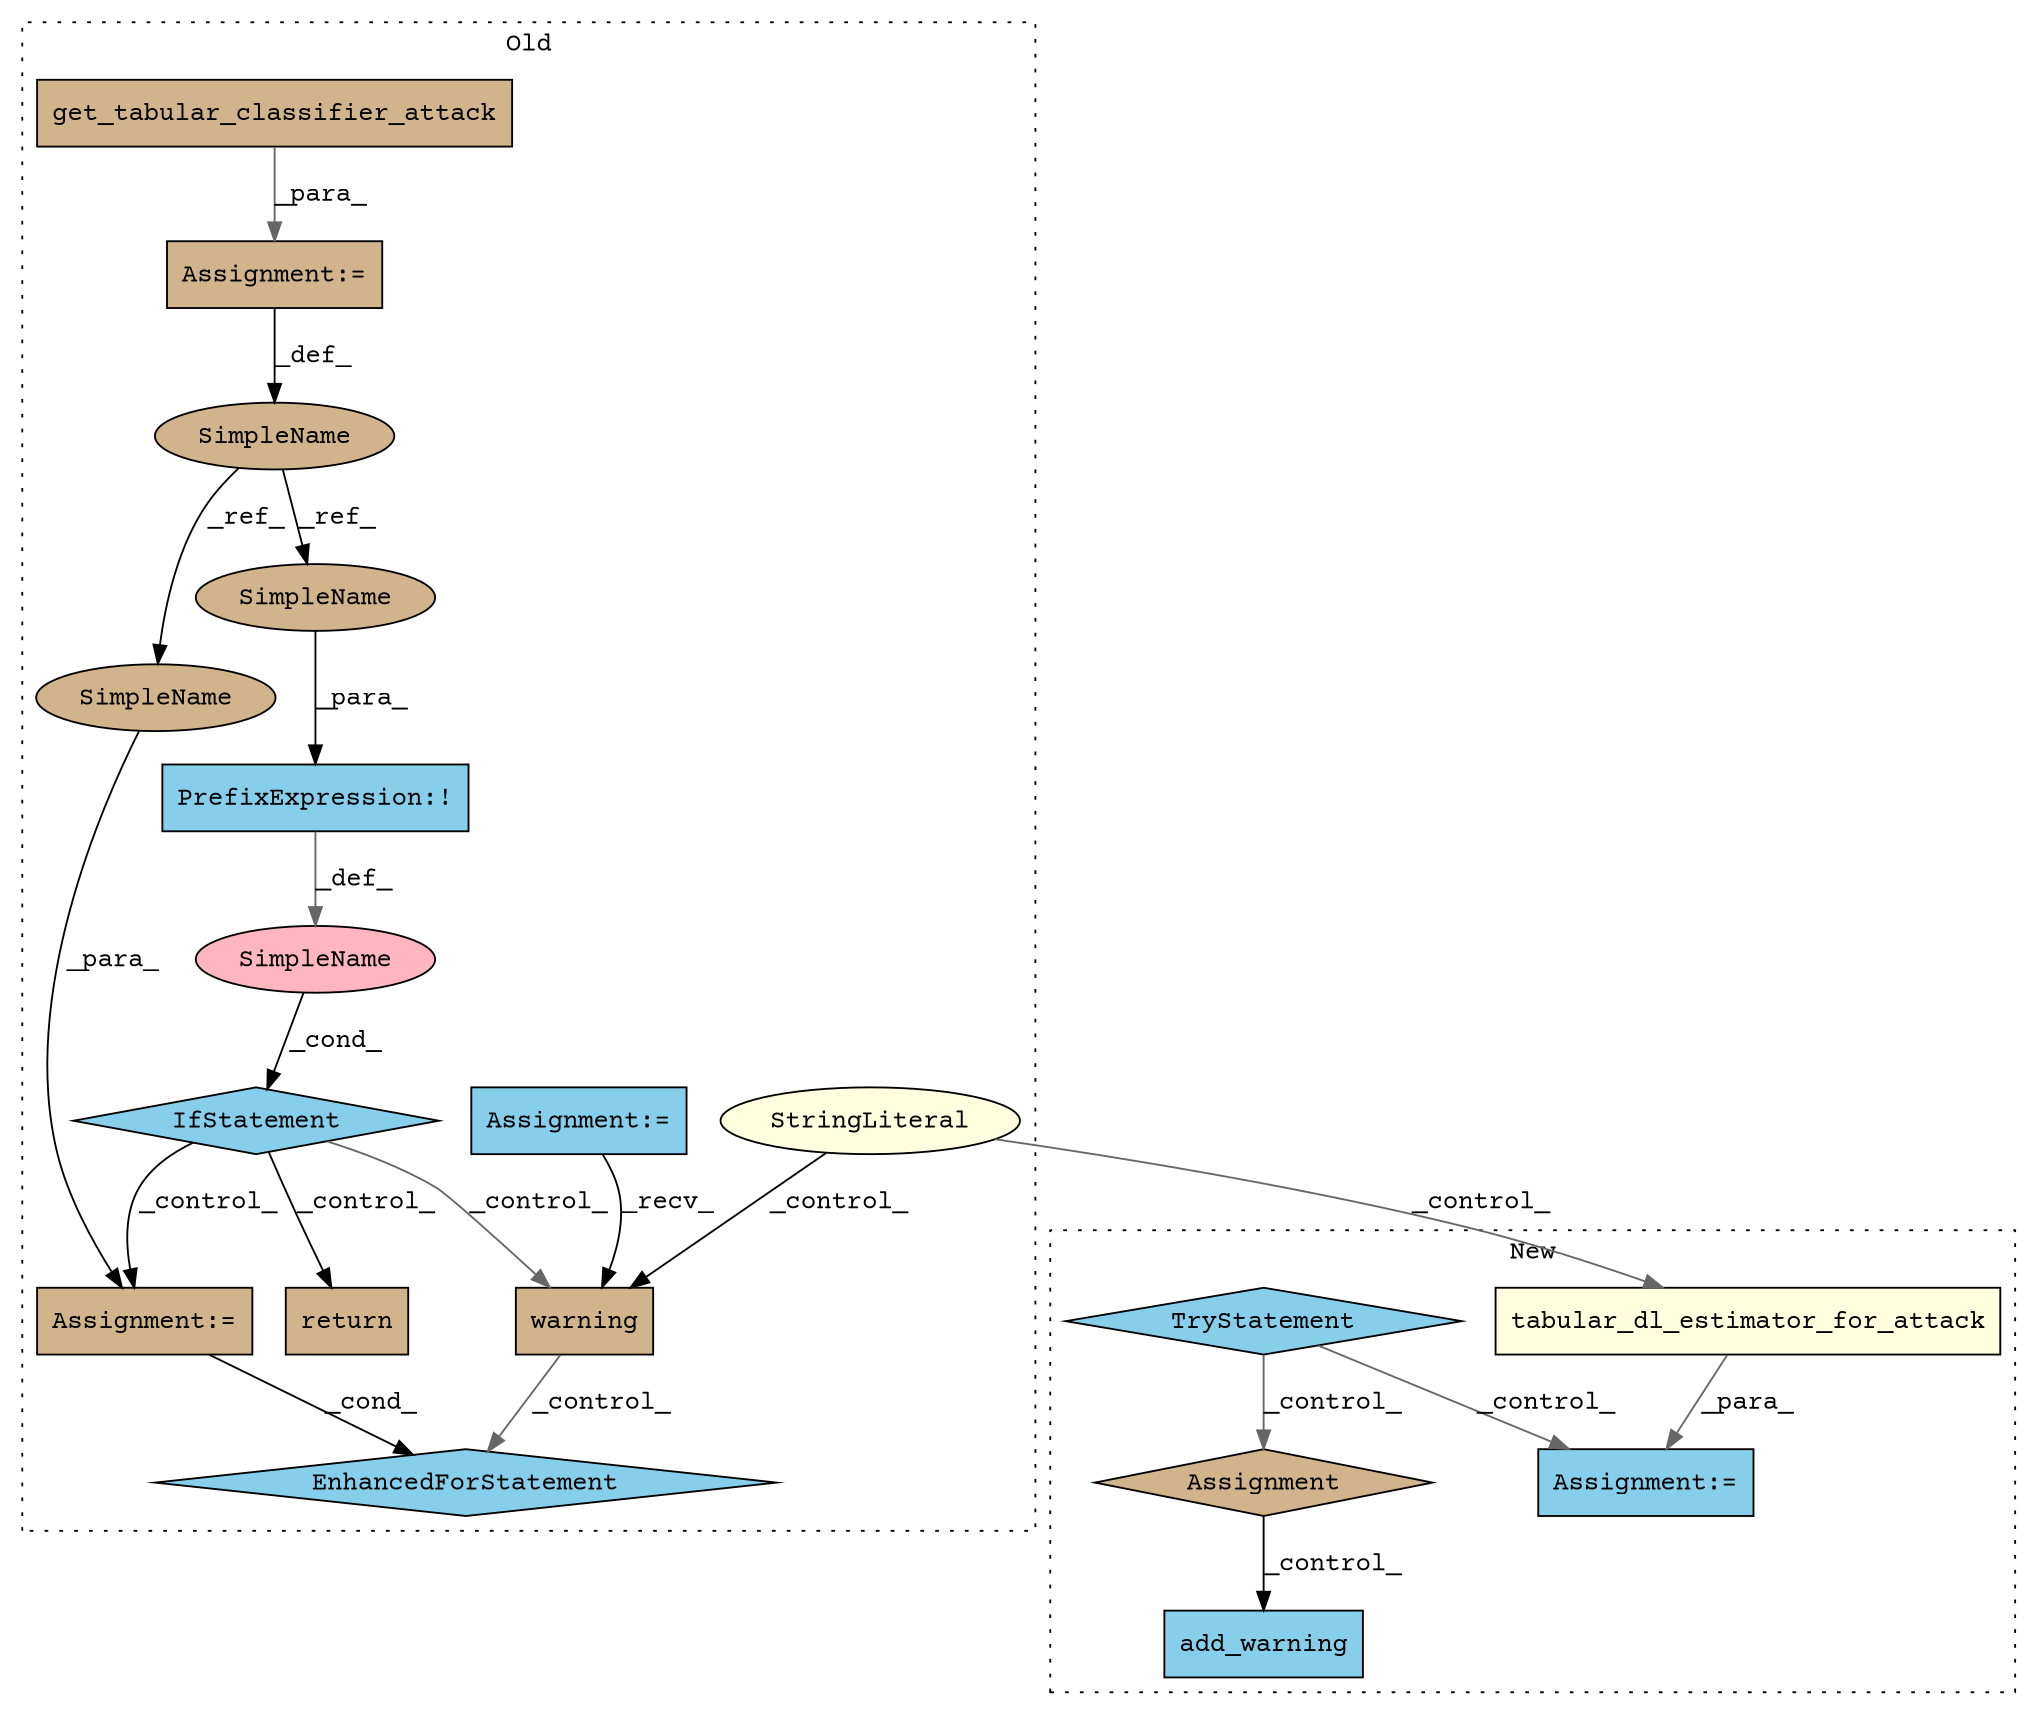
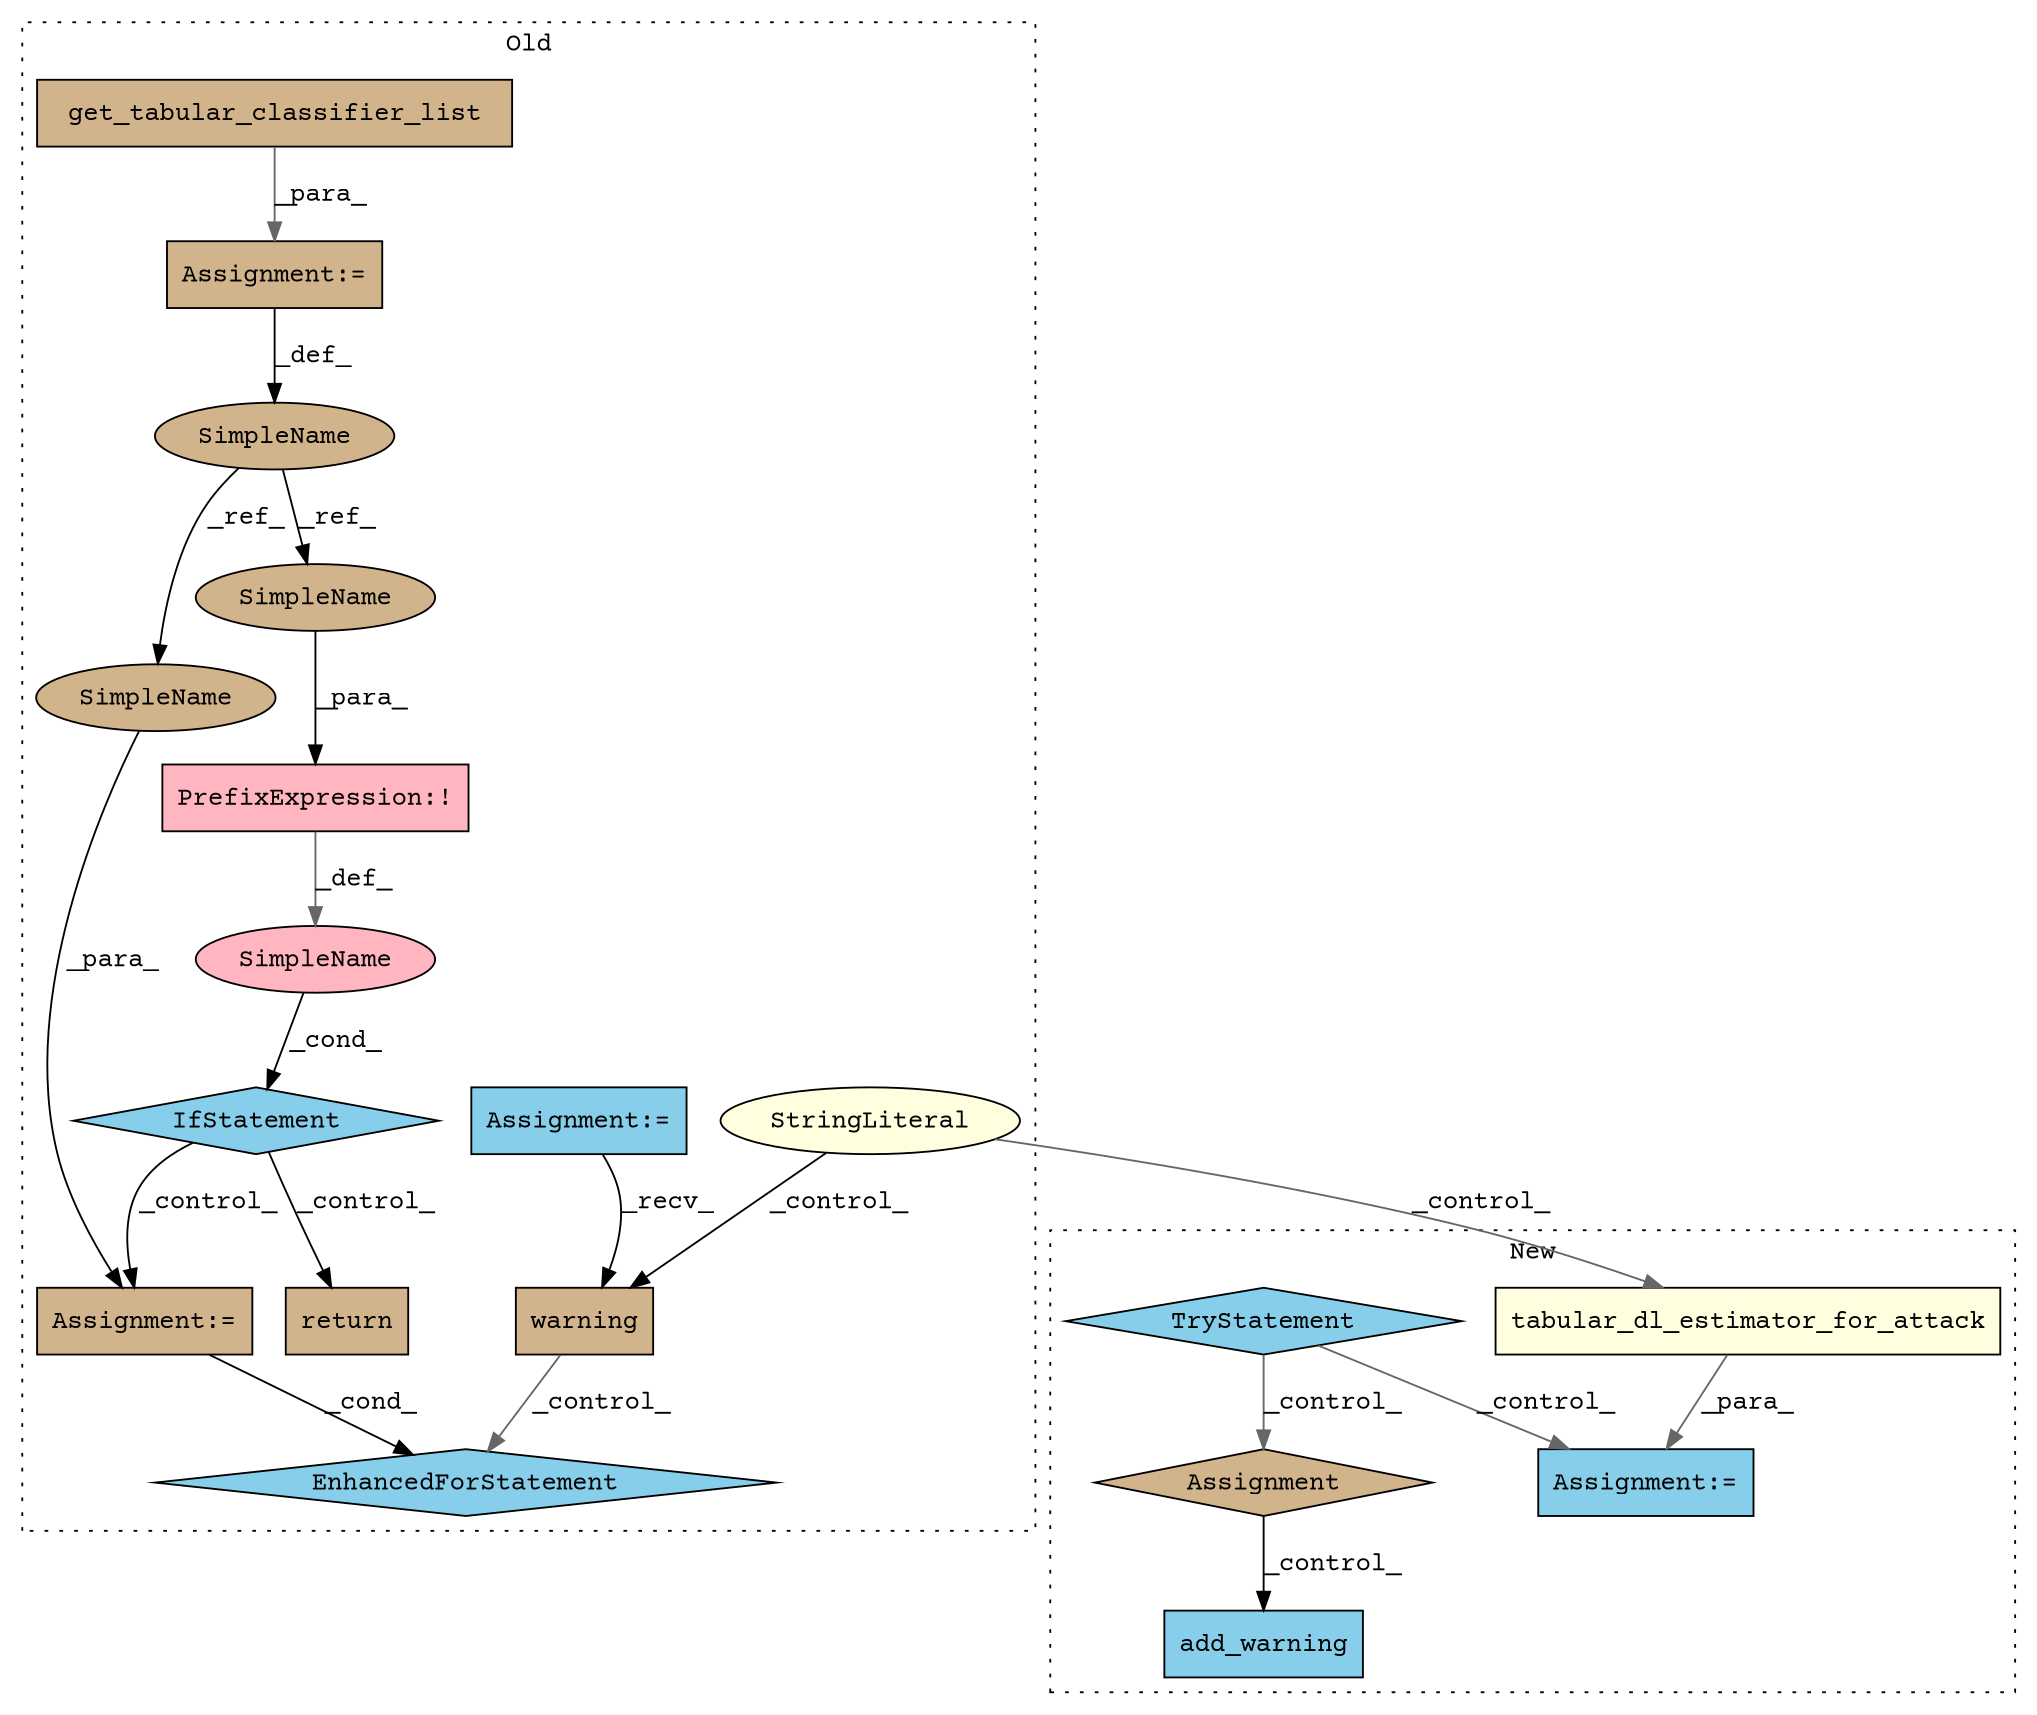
(275, 113) -> (275, 113)
(315, 798) -> (315, 798)
(442, 1192) -> none
